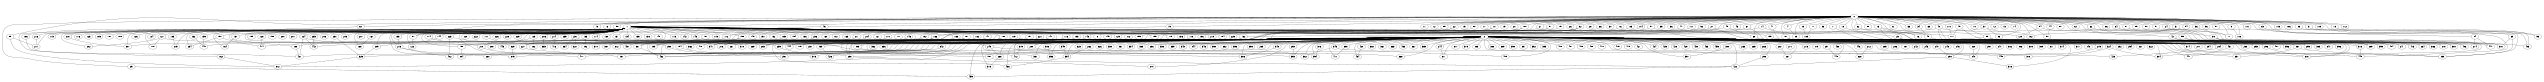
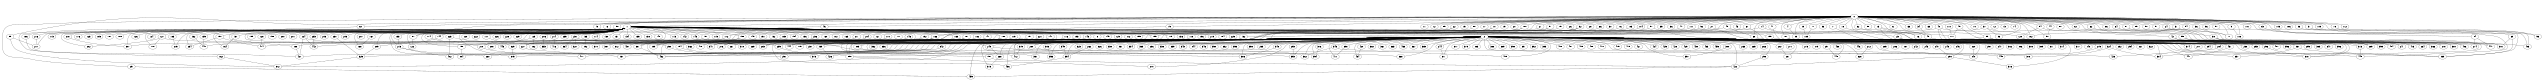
(850, 57) -> (850, 57)
